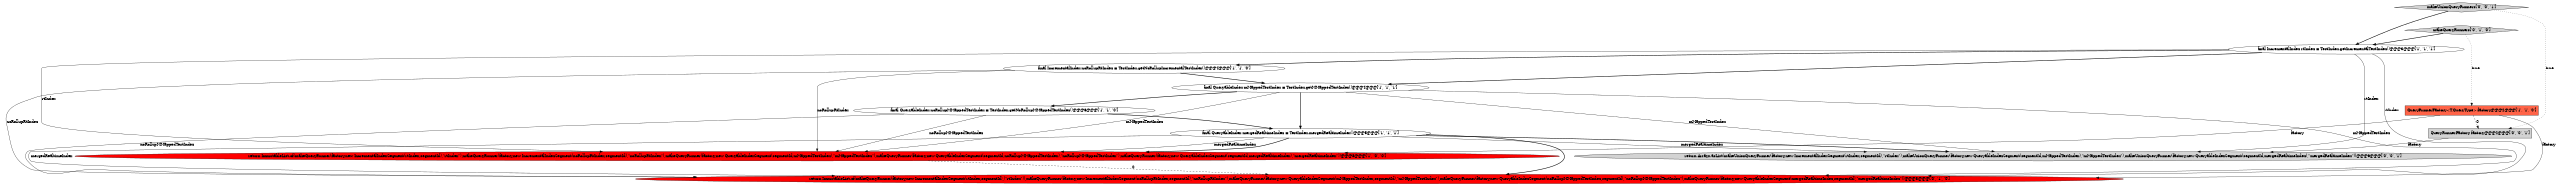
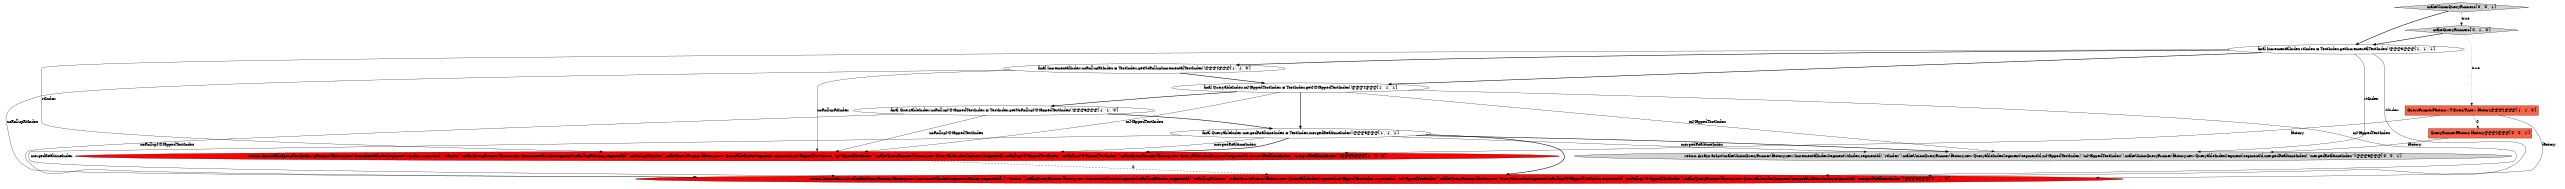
(2546, 60) -> (2461, 17)
(2480, 133) -> (2480, 133)
